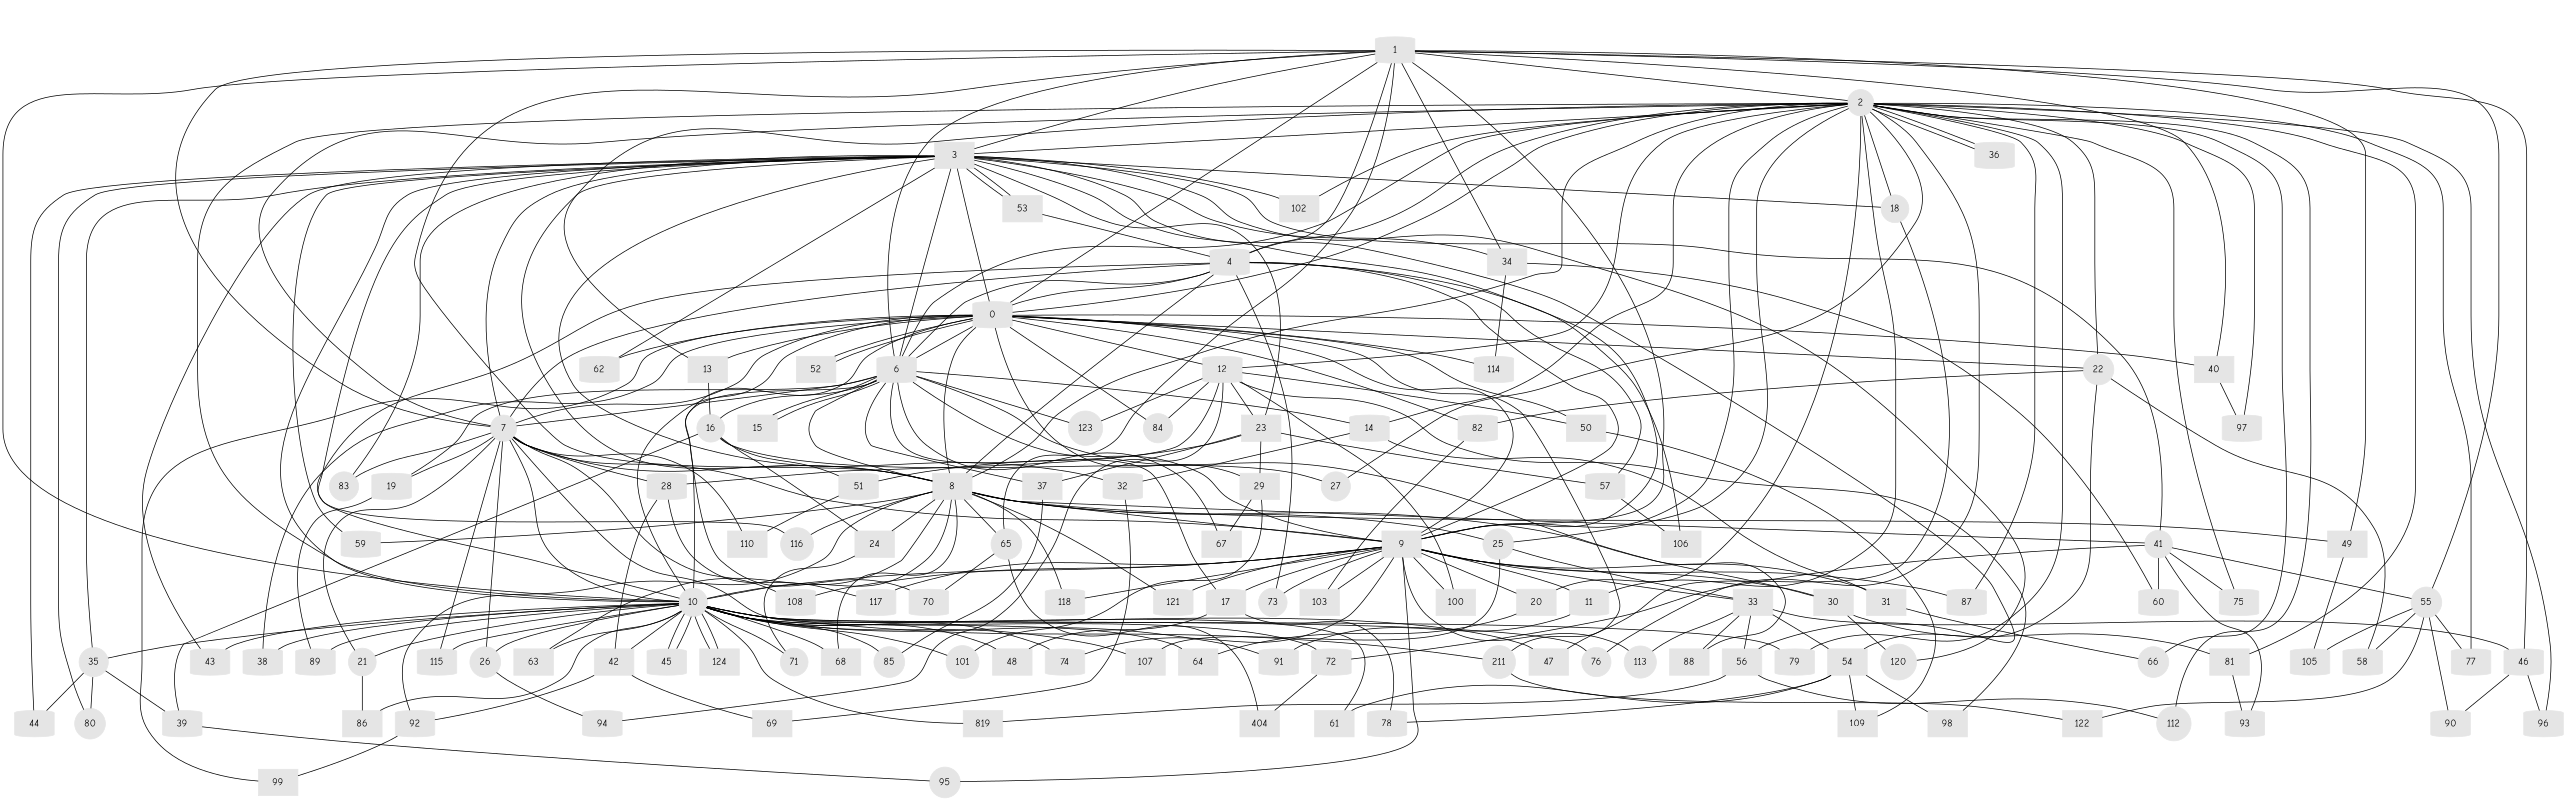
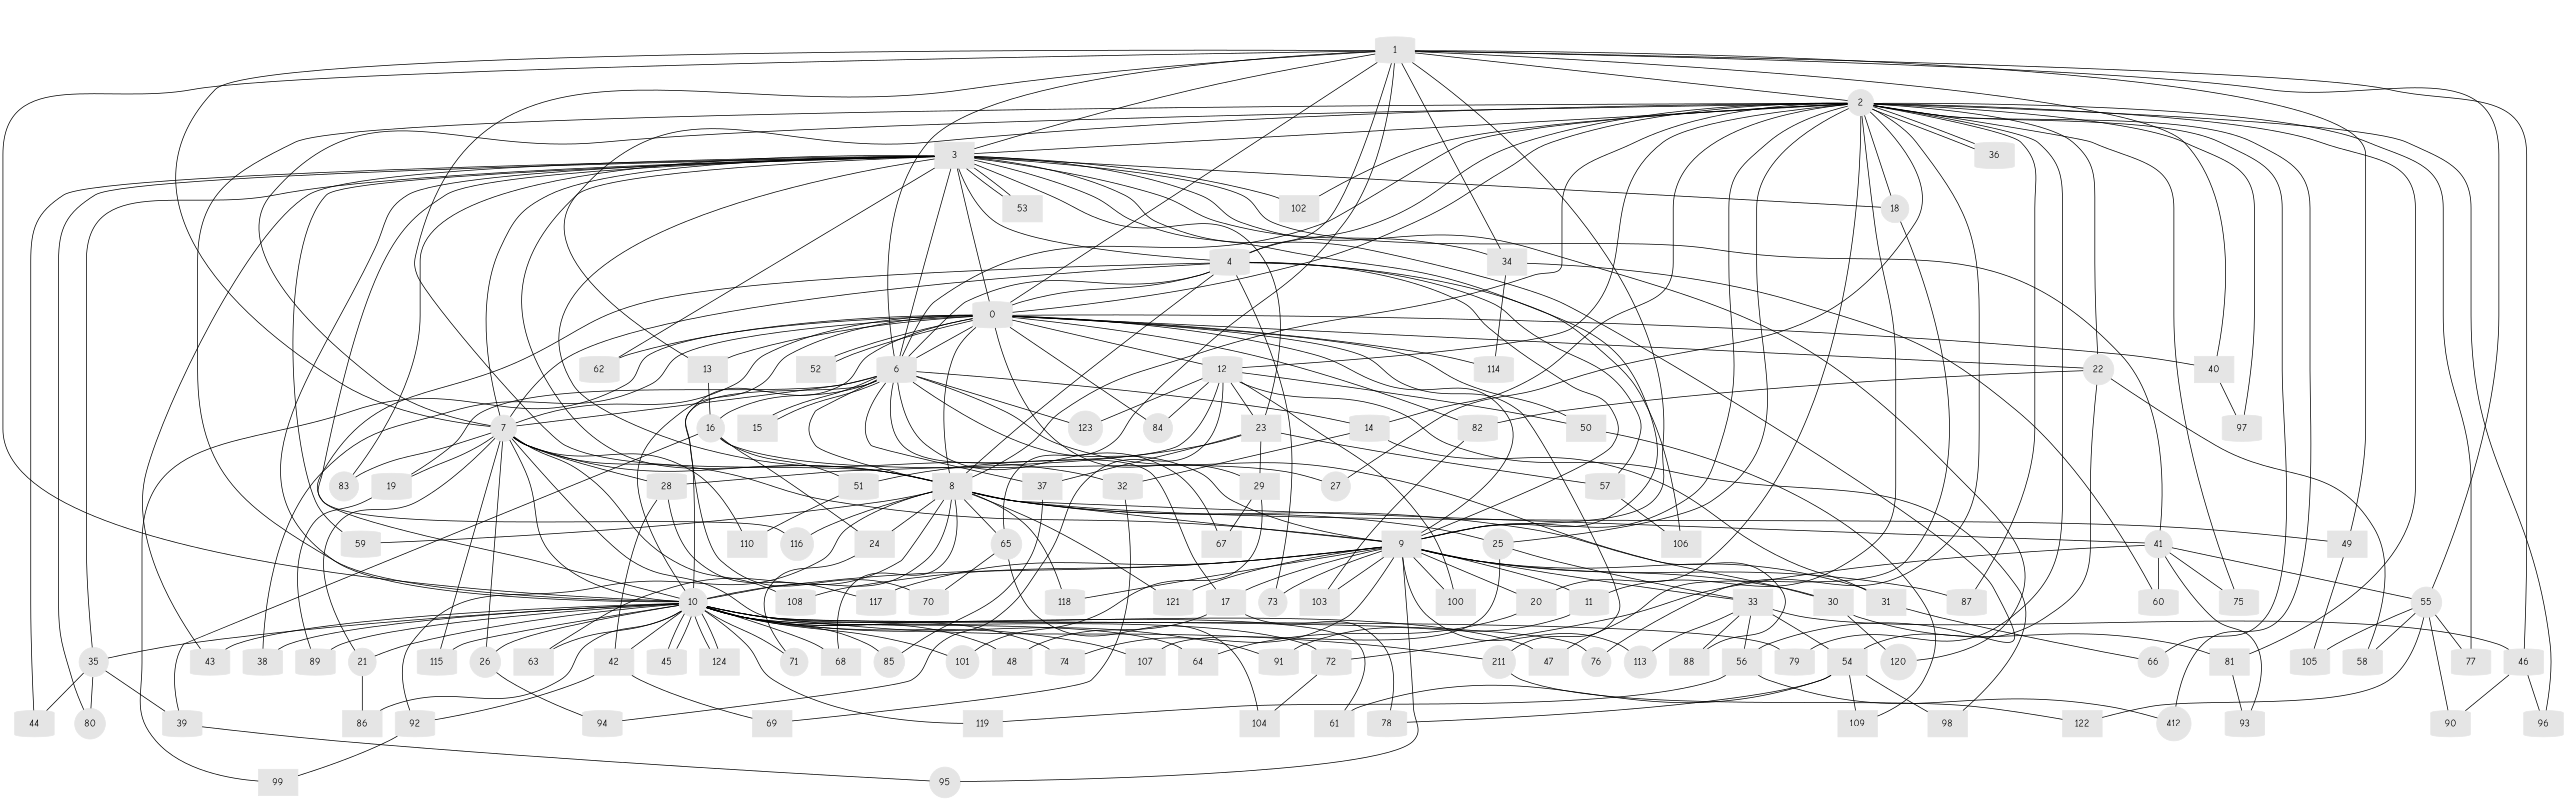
(1126, 235) -> (1068, 244)
(983, 724) -> (983, 724)
(1260, 724) -> (1260, 724)
(2174, 724) -> (2174, 724)
